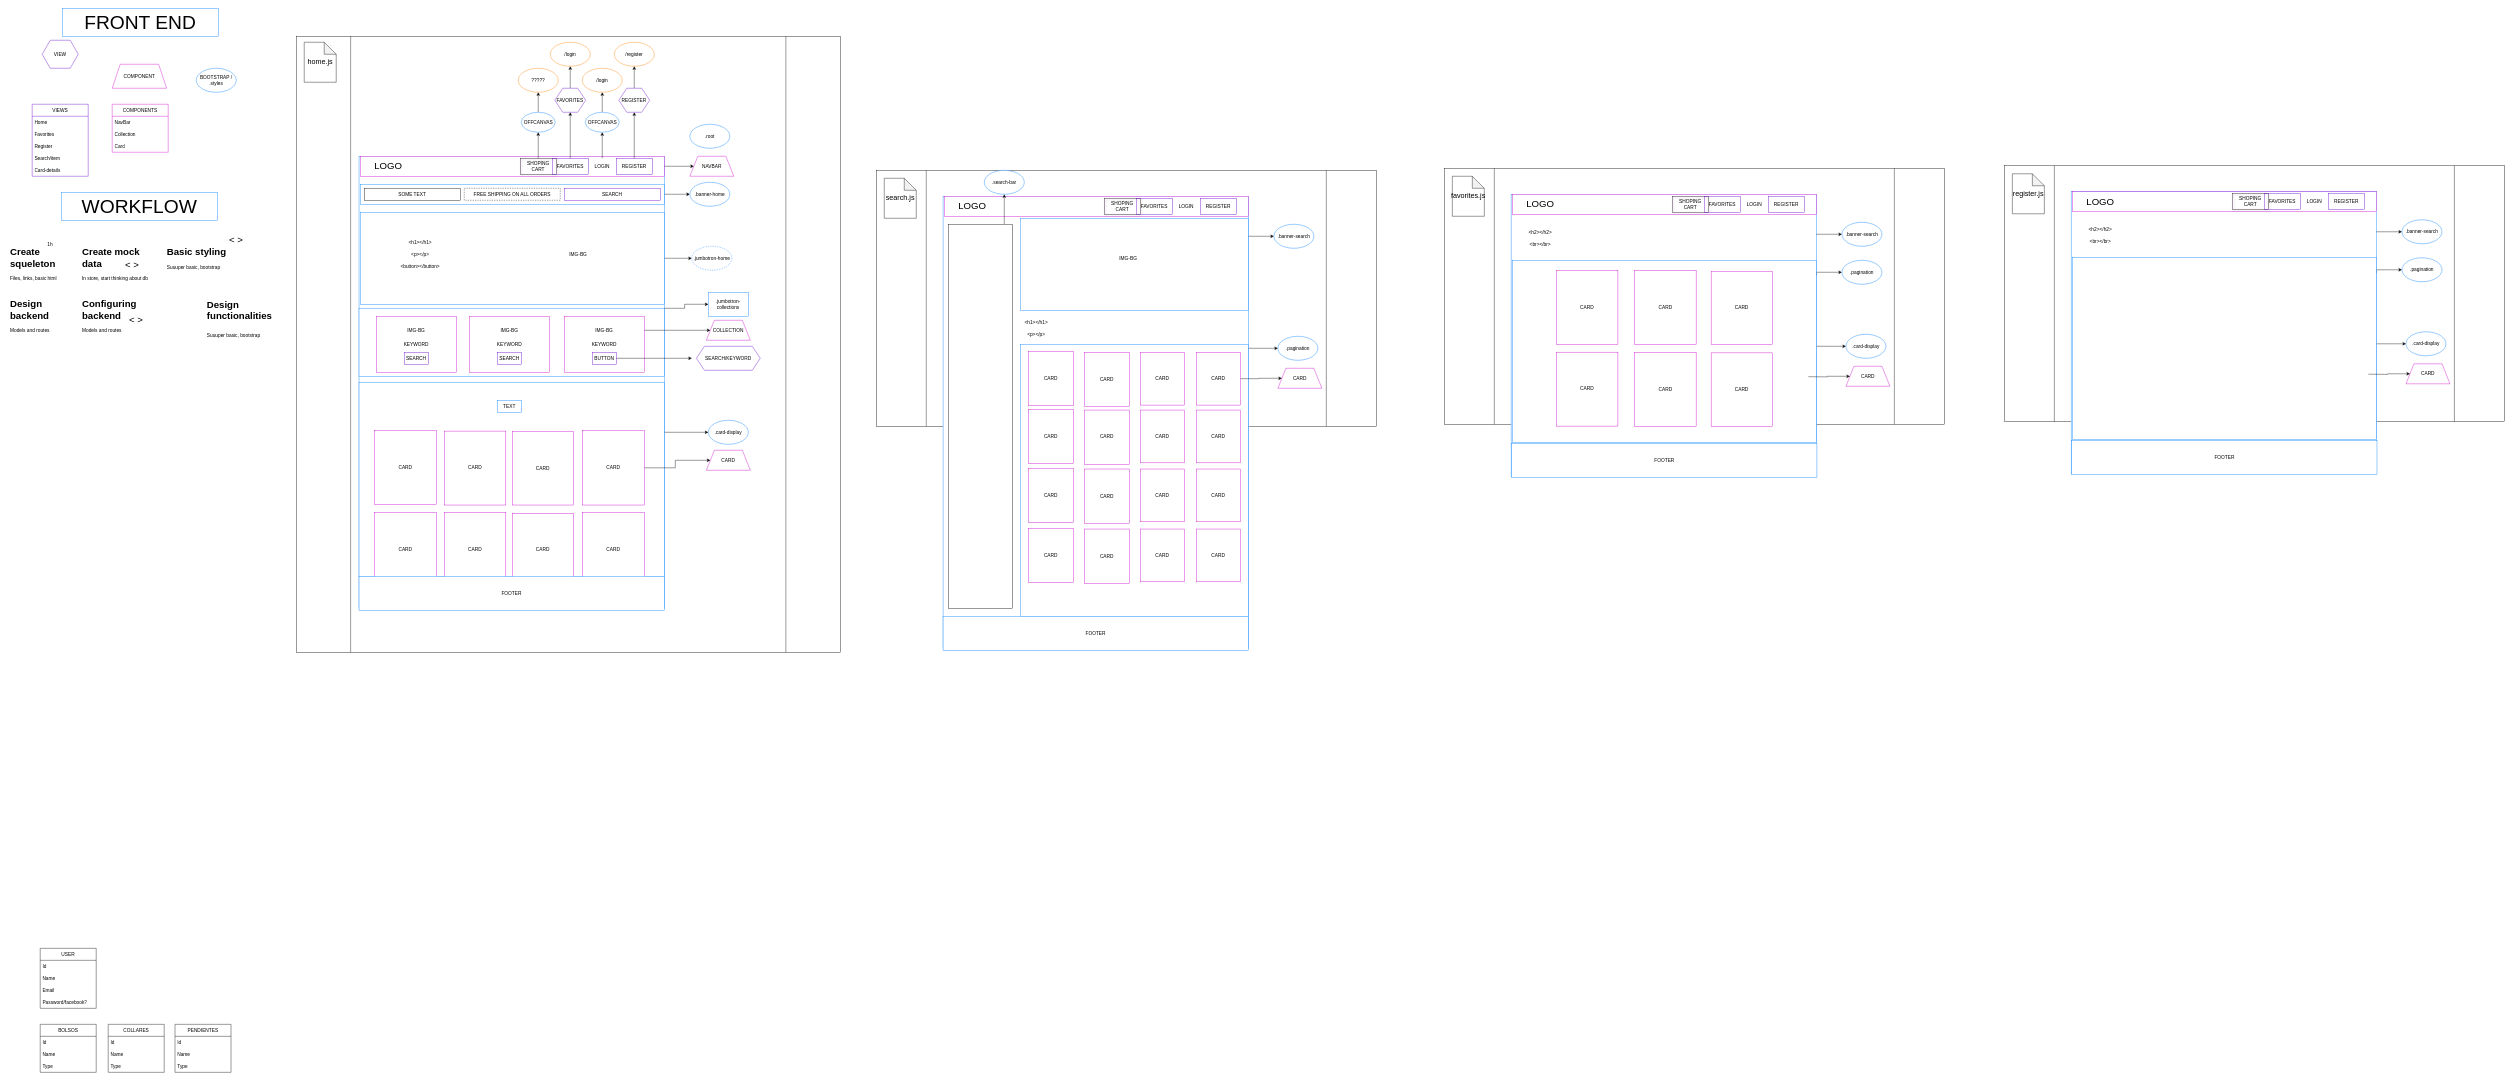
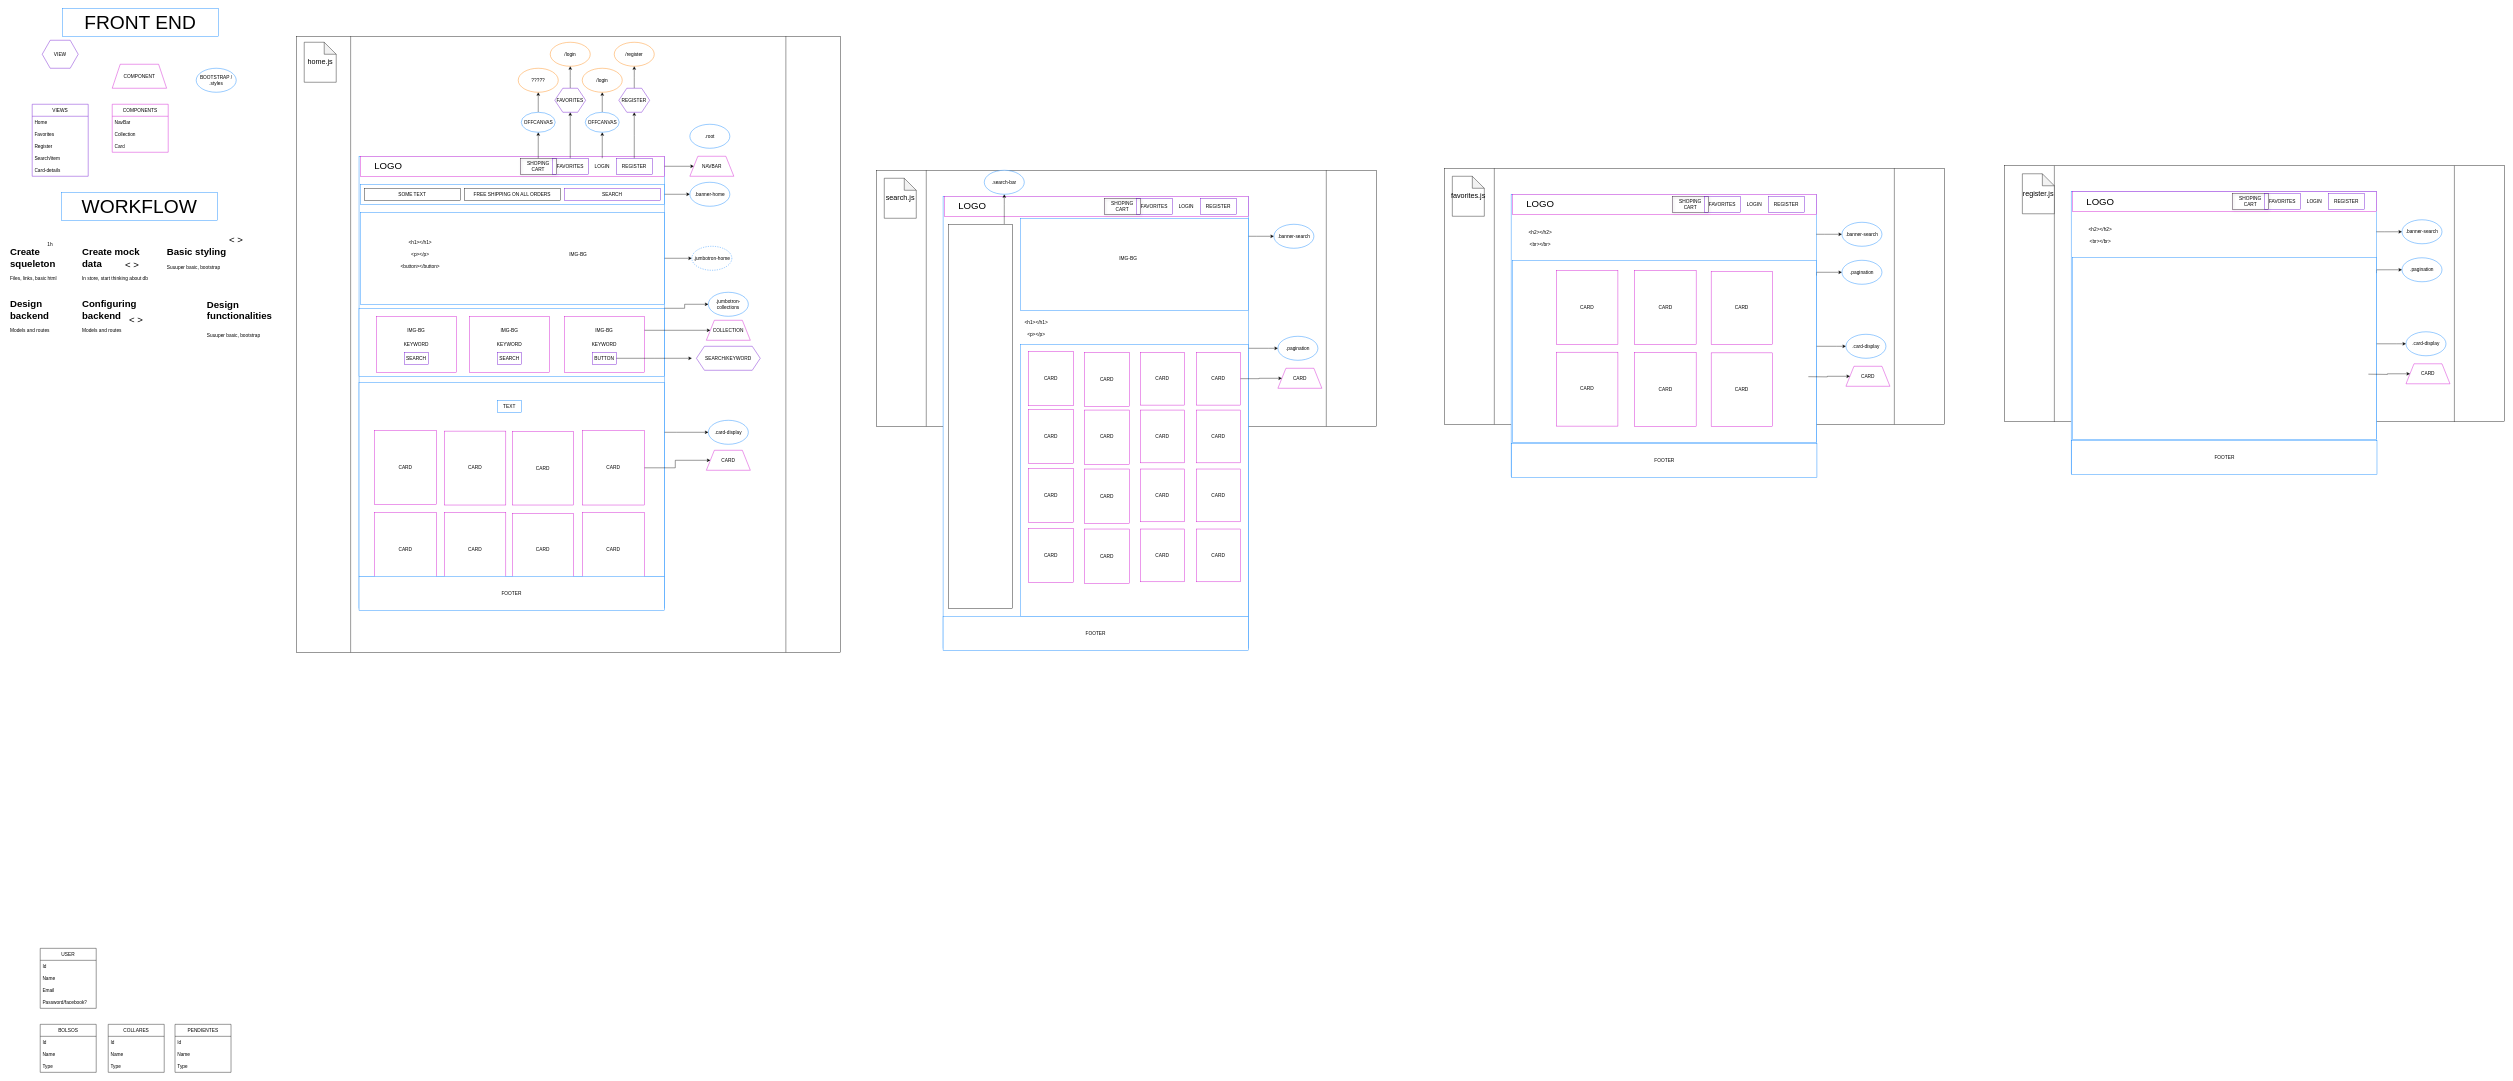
(512, 194) -> (512, 194)
(2028, 194) -> (2038, 194)
(728, 304) -> (728, 304)
